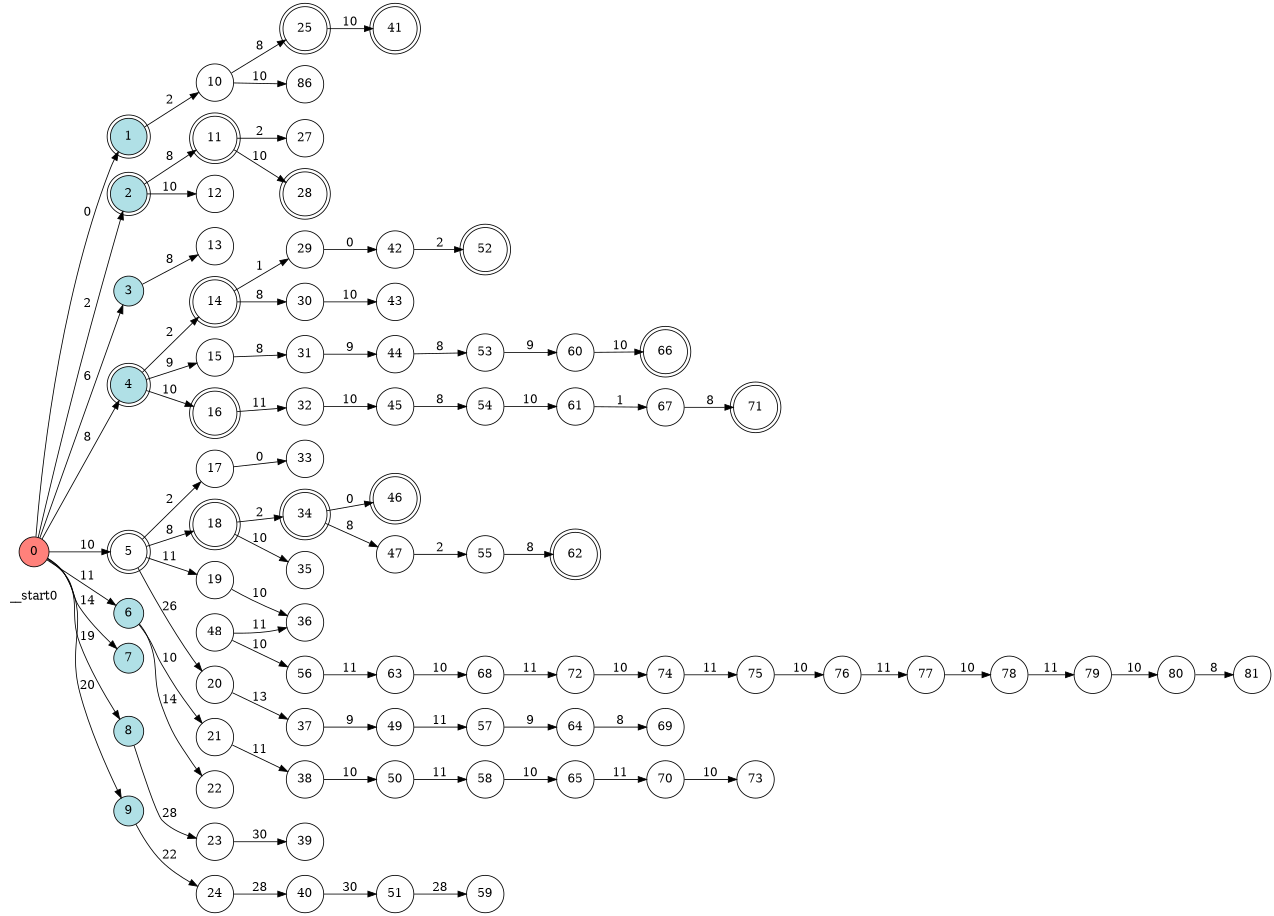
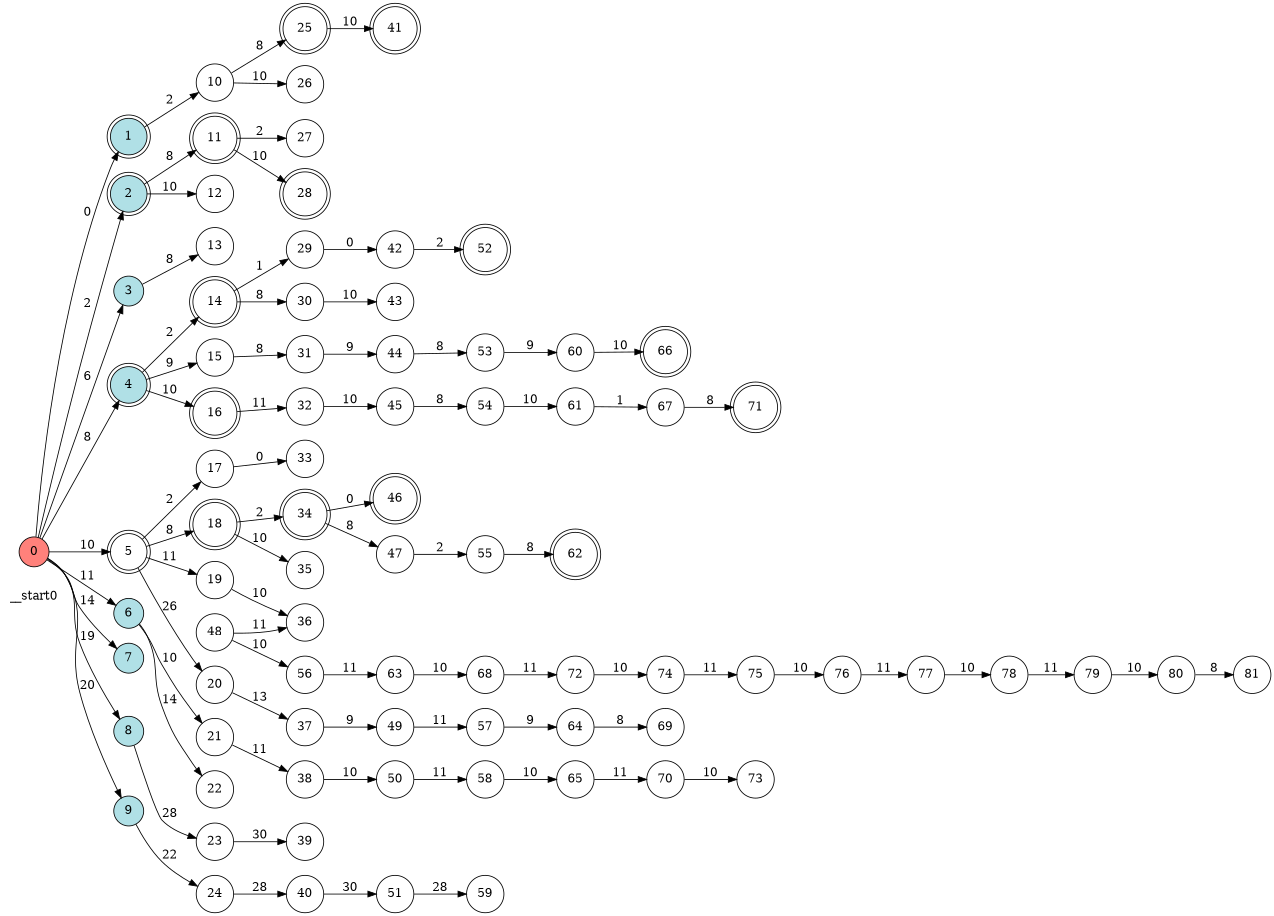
(305, 84) -> (305, 84)
